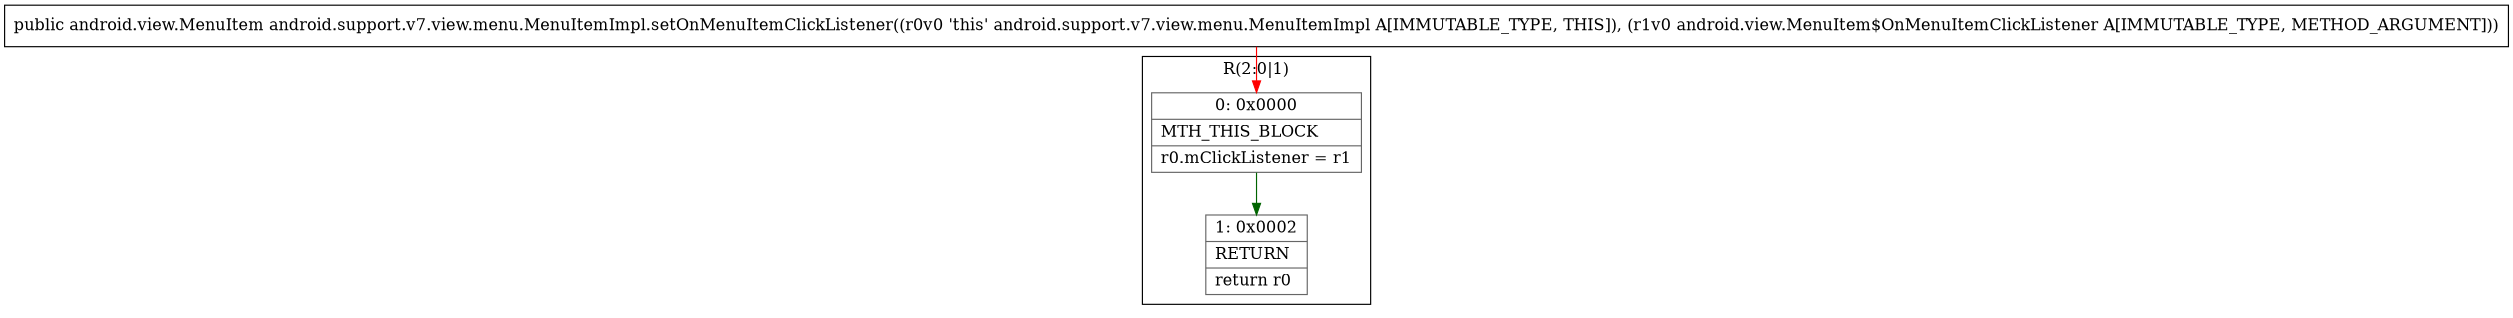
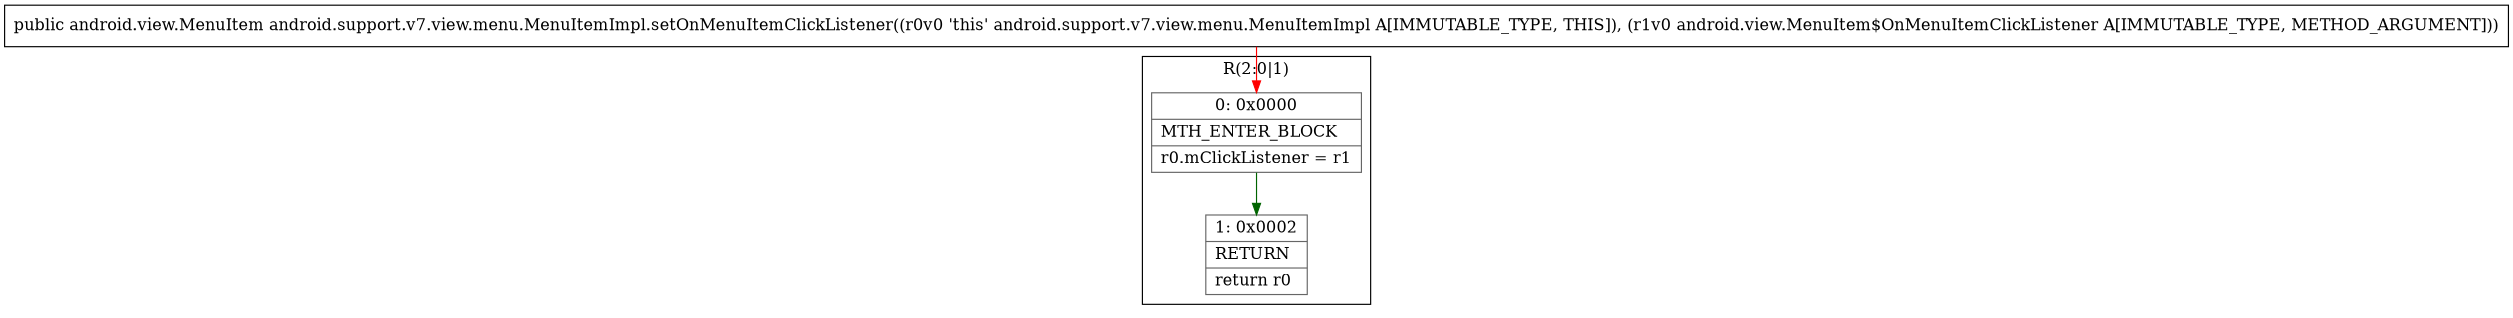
(1240, 132) -> (1250, 132)
